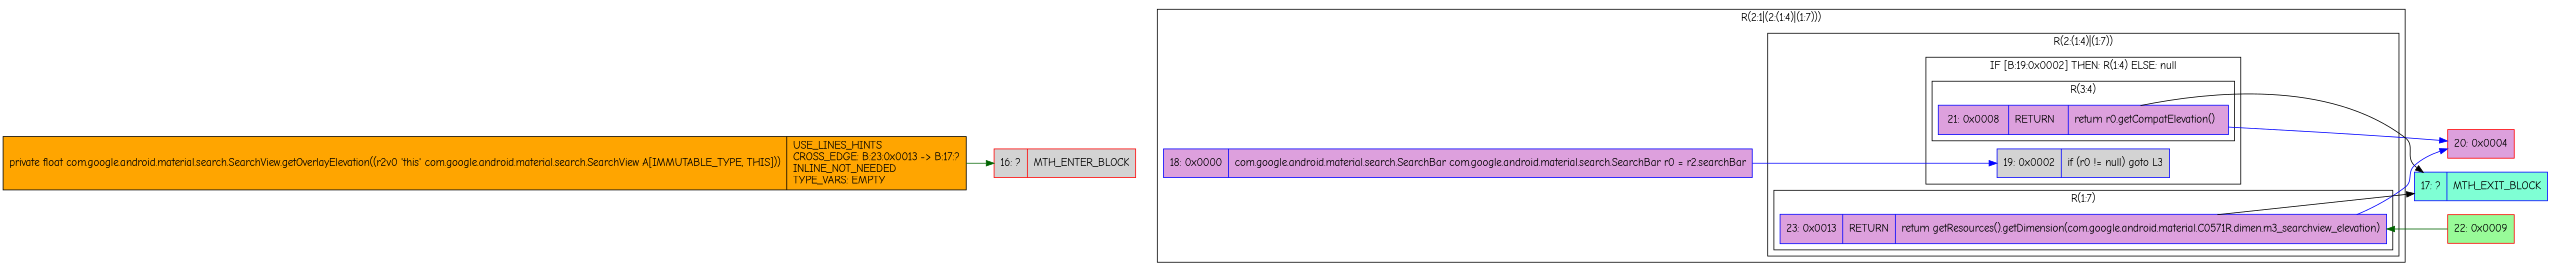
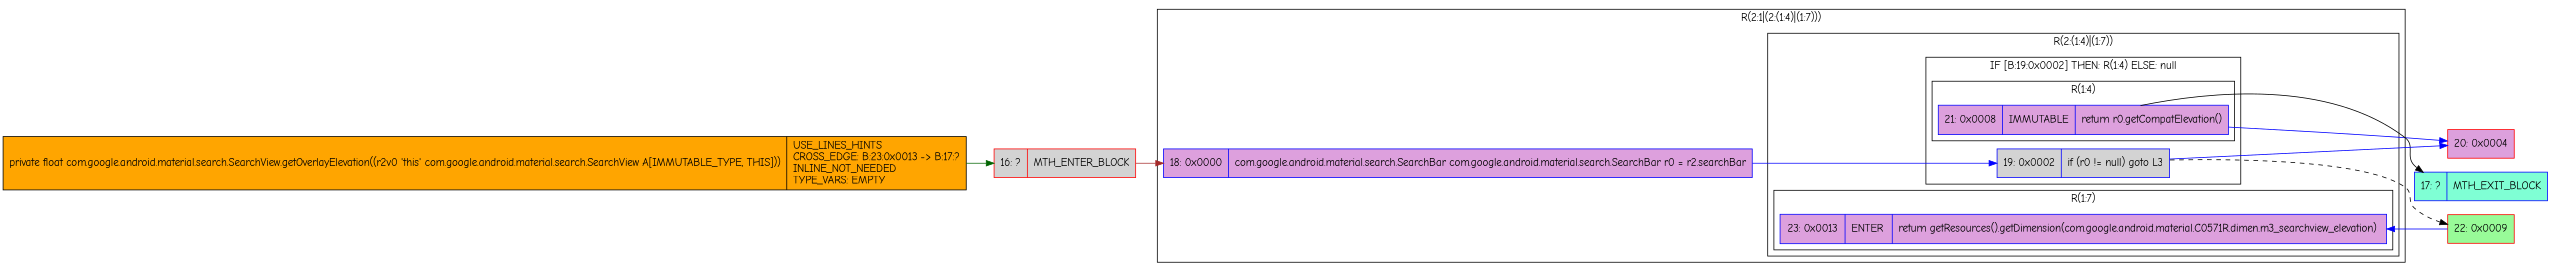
(2083, 90) -> (2083, 90)
(2035, 120) -> (2039, 120)
none -> (1146, 163)
none -> (2316, 165)
(2410, 179) -> (2305, 152)
(2312, 205) -> none
(1869, 229) -> (1867, 229)
(2421, 229) -> (2421, 229)
